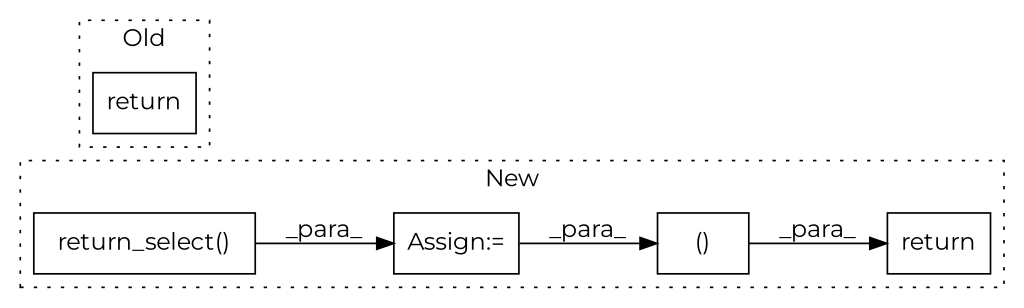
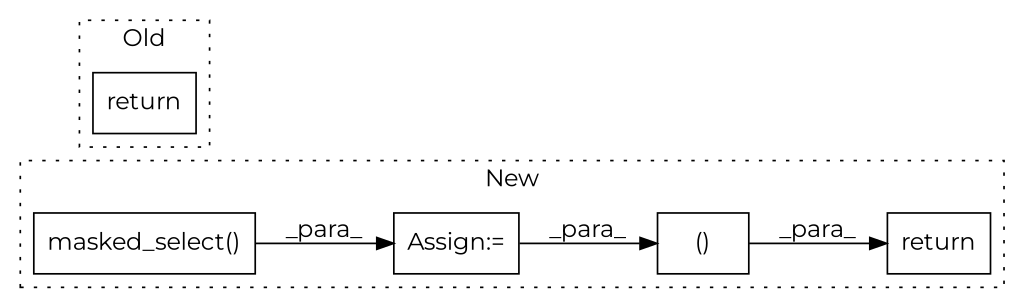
(145, 243) -> (145, 243)
